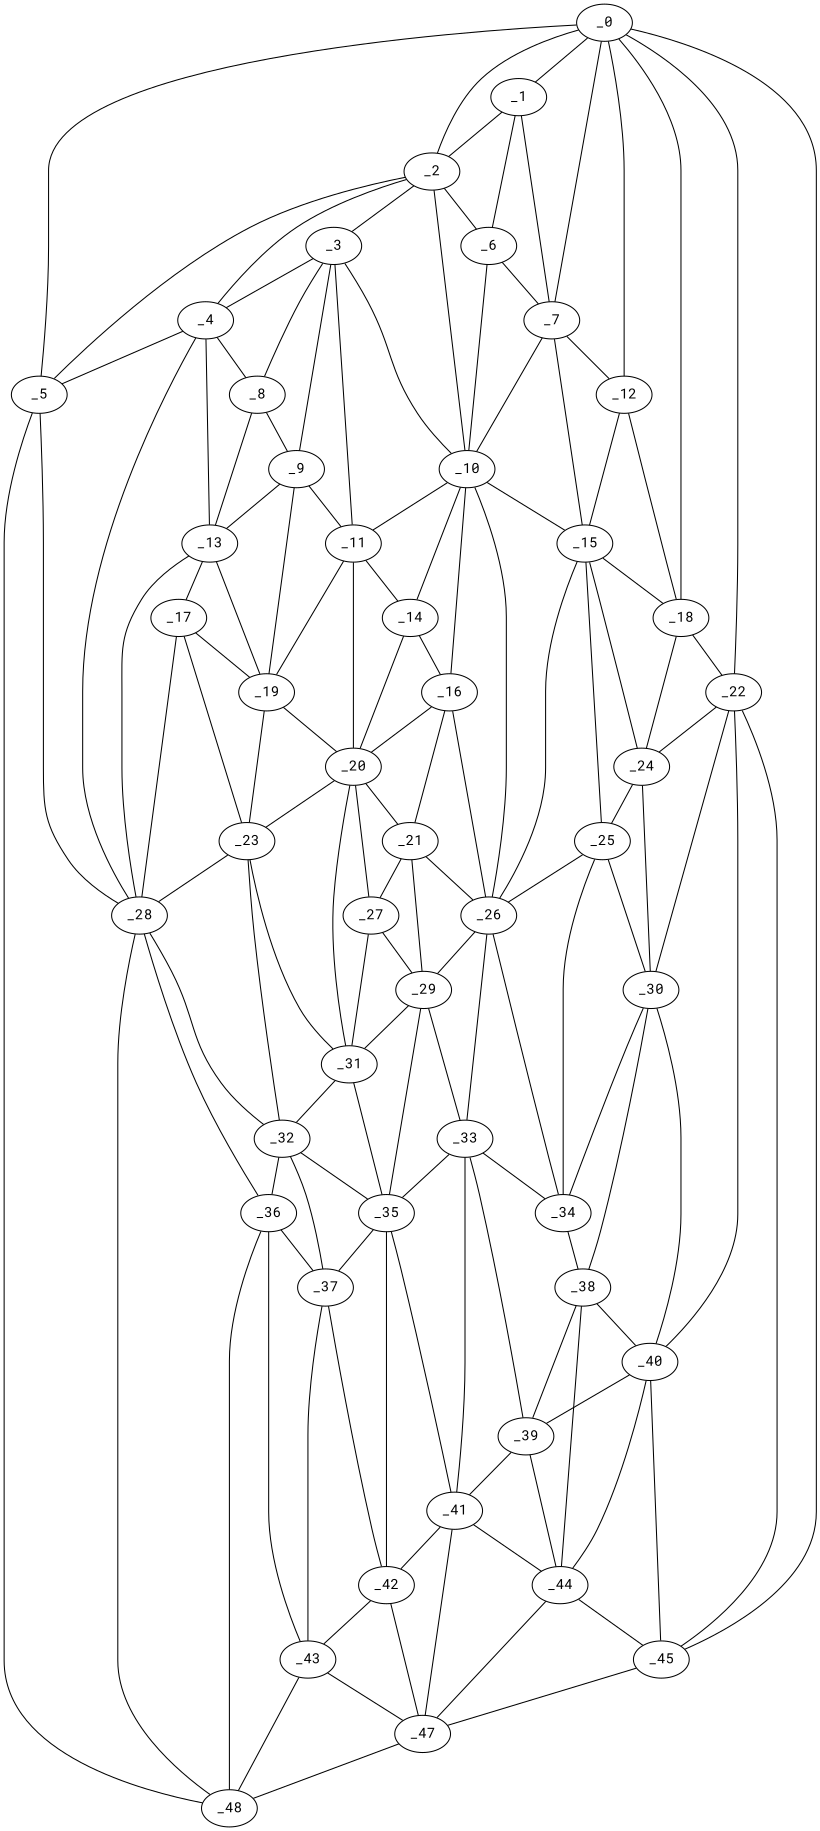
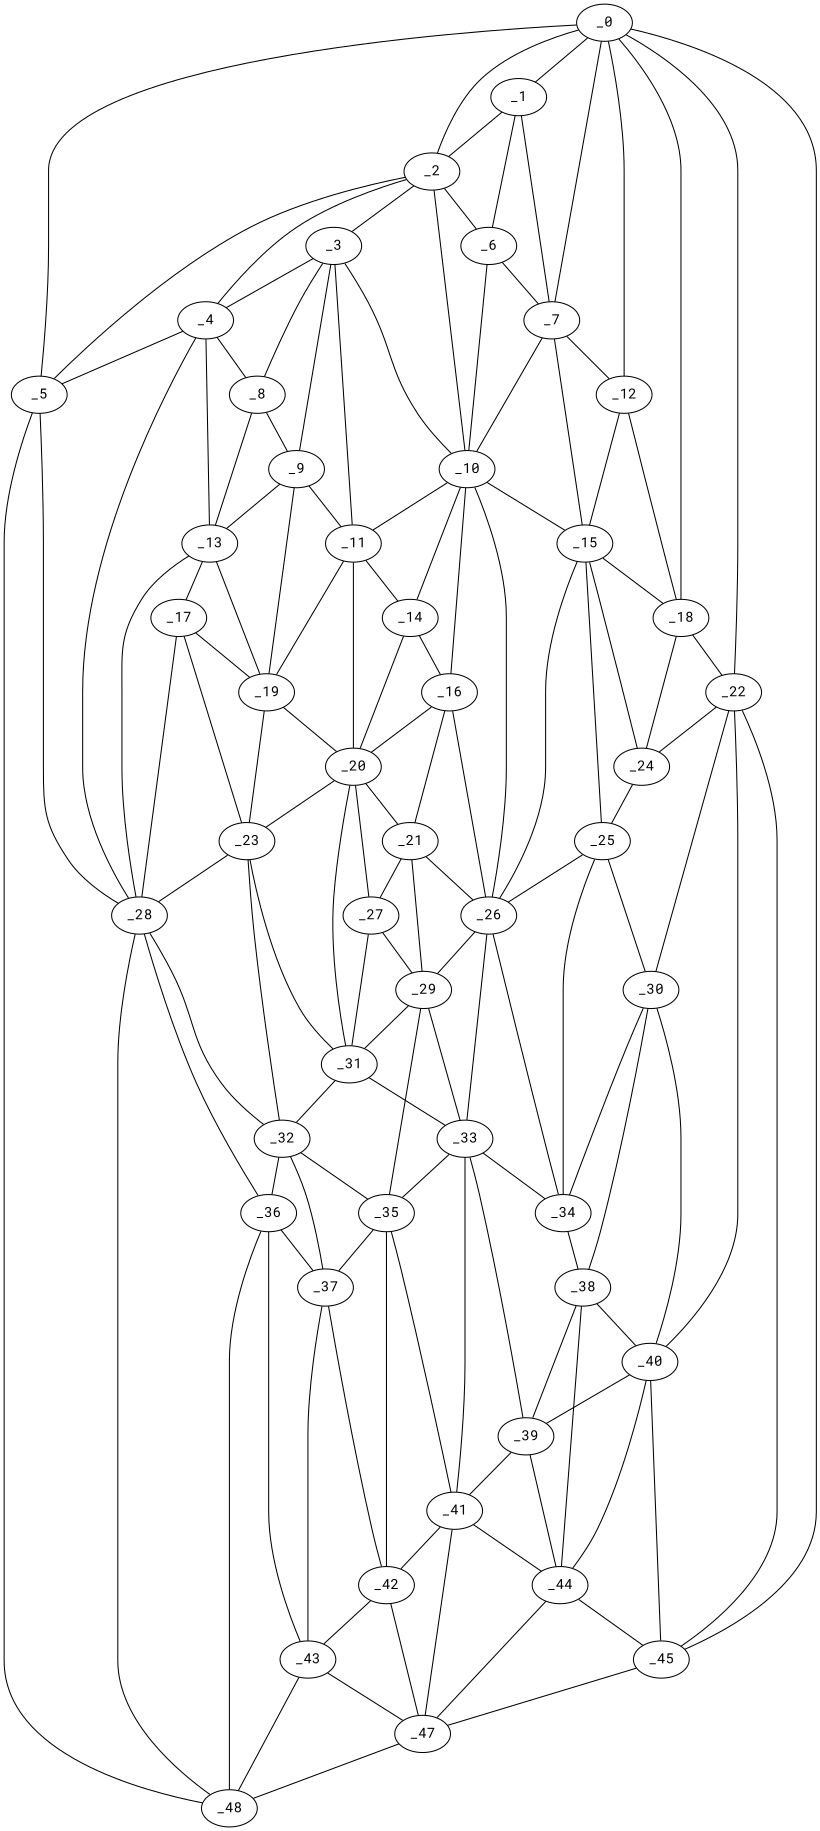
(646, 878) -> none
(368, 1139) -> (413, 1105)
